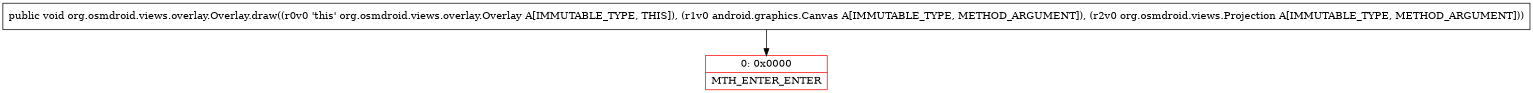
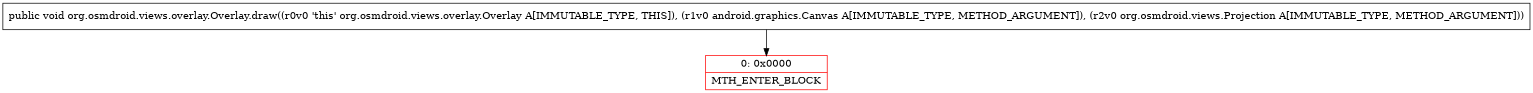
(766, 81) -> (766, 81)
